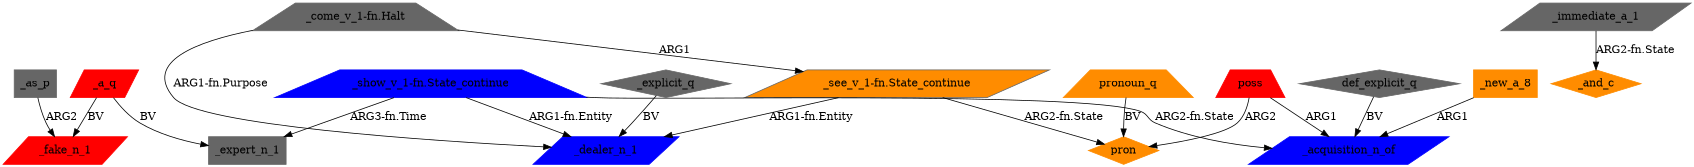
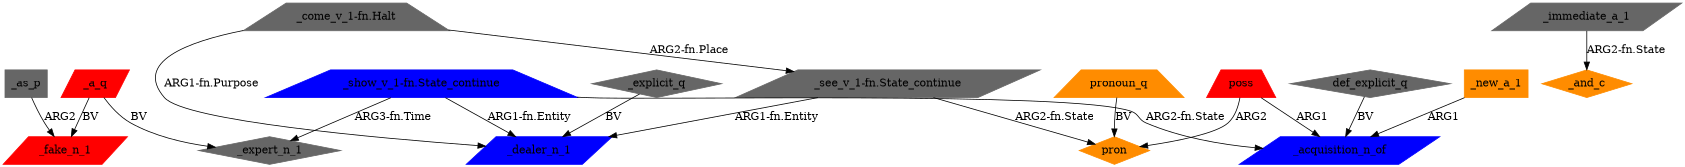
(675, 50) -> (689, 50)
(897, 84) -> (888, 84)
(1505, 84) -> (1496, 84)
(247, 151) -> (270, 151)
